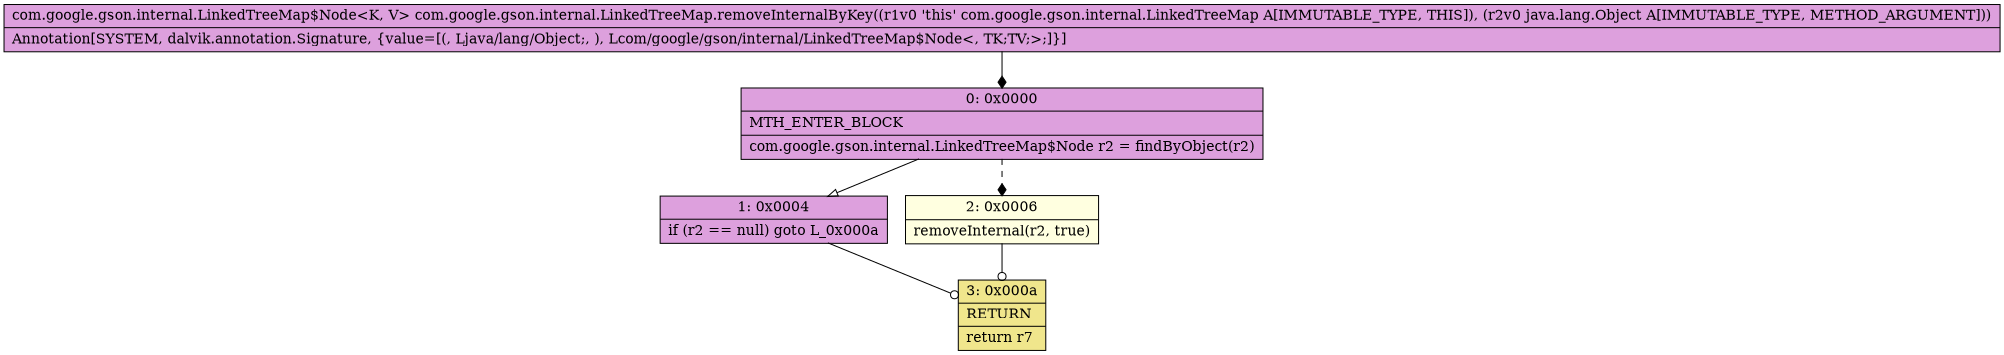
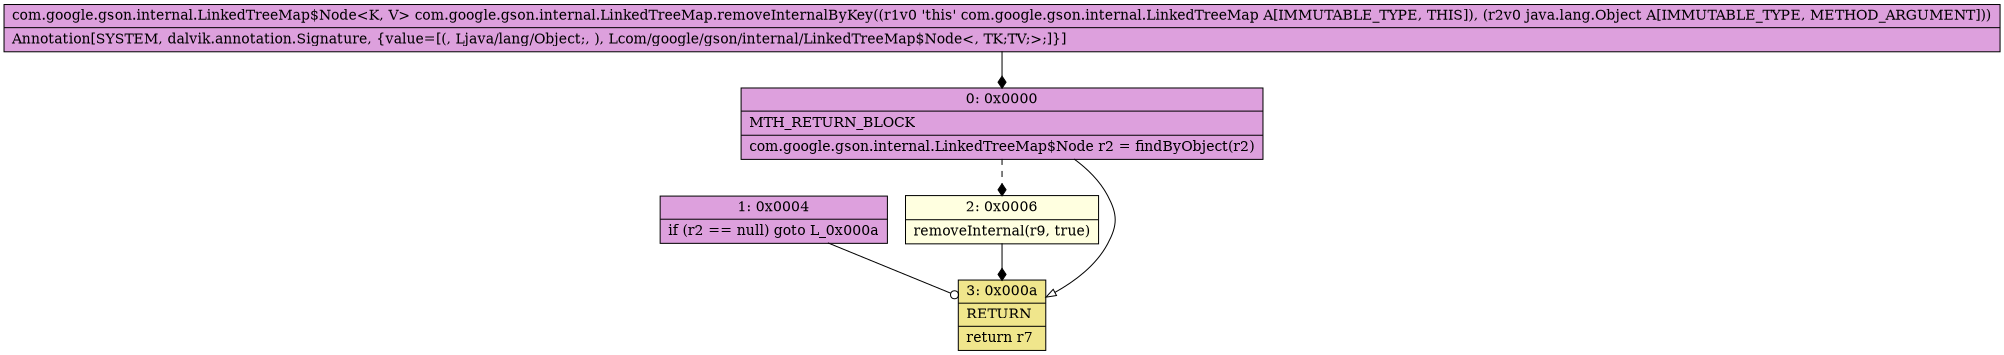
(827, 123) -> (833, 123)
(878, 176) -> (1113, 231)
(1002, 231) -> (1002, 231)
(1002, 258) -> (1002, 258)
